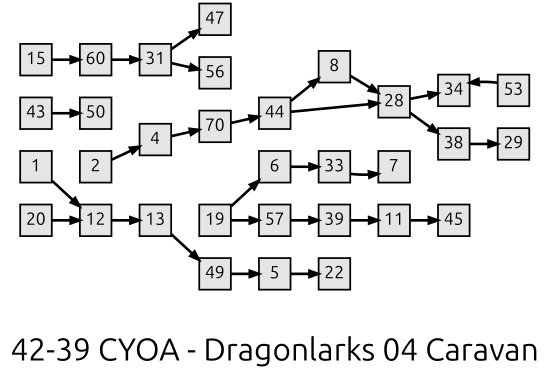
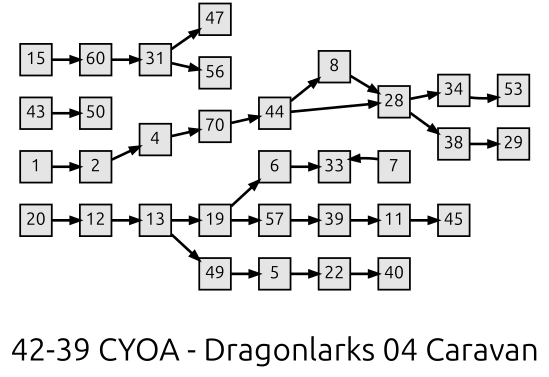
(488, 82) -> (479, 98)
(360, 175) -> (369, 158)
(62, 190) -> (61, 167)
none -> (181, 220)
none -> (394, 274)
